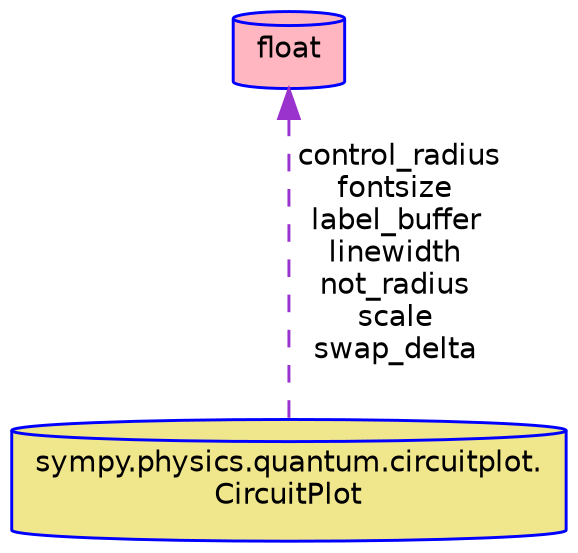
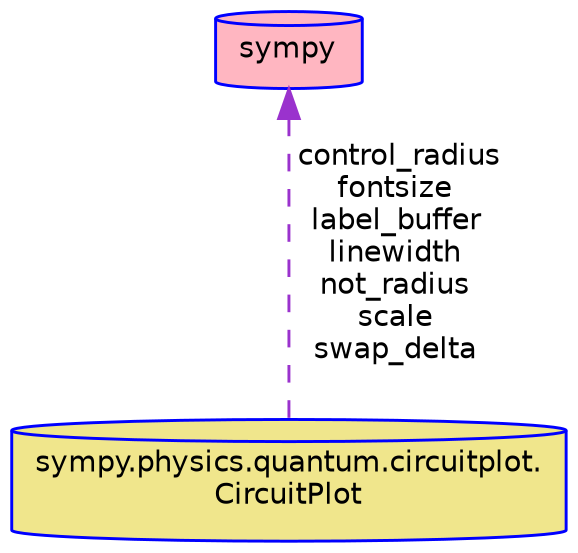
(289, 50) -> (289, 50)
